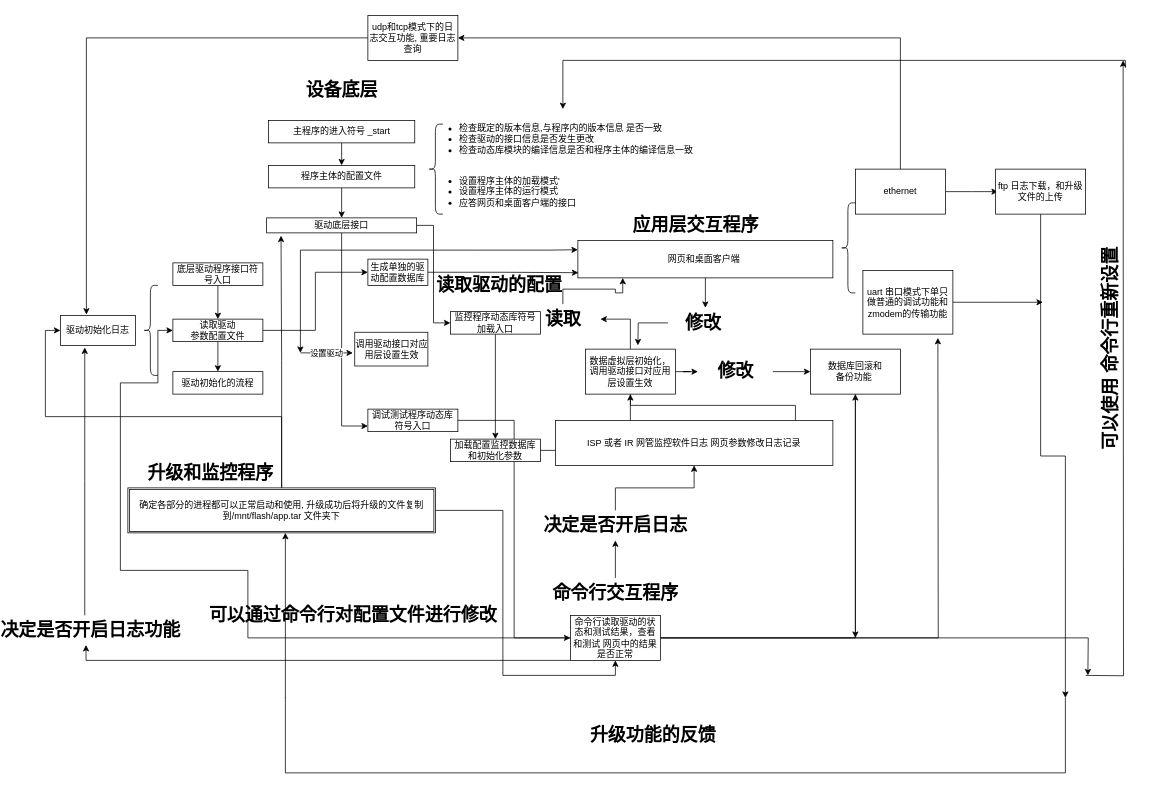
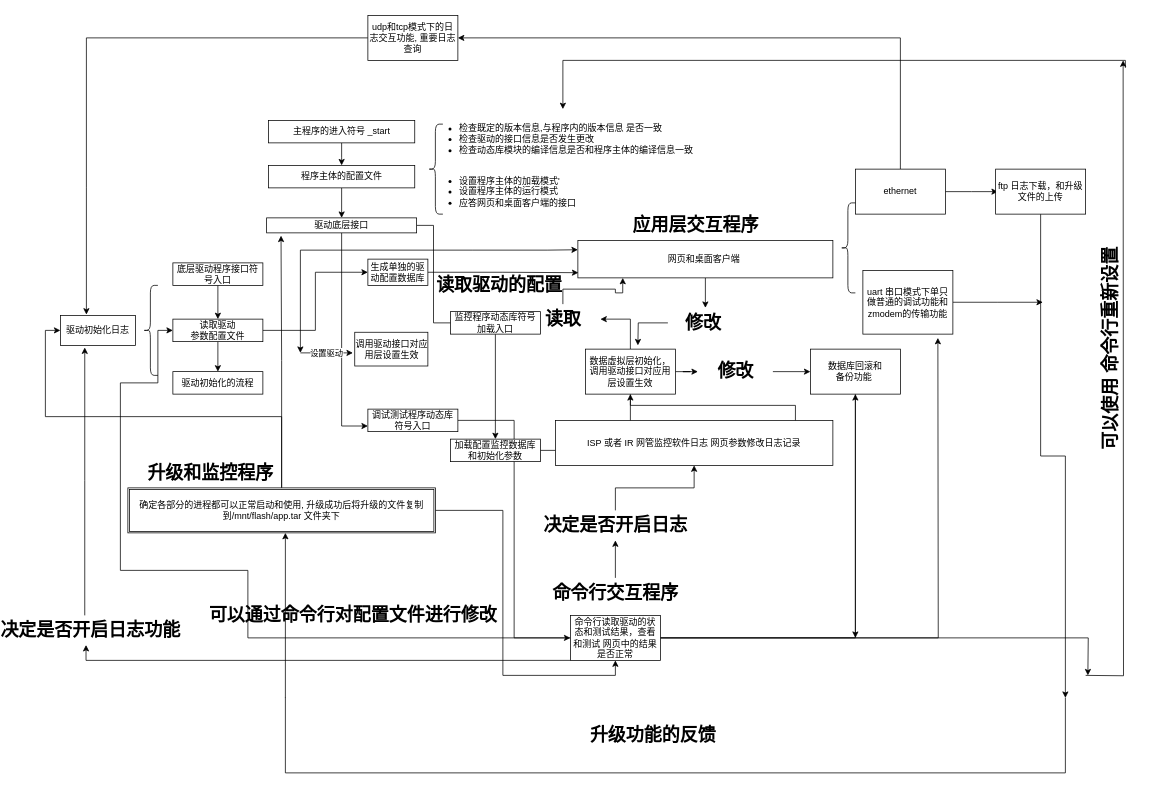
(342, 90) -> none
(444, 323) -> (446, 323)
